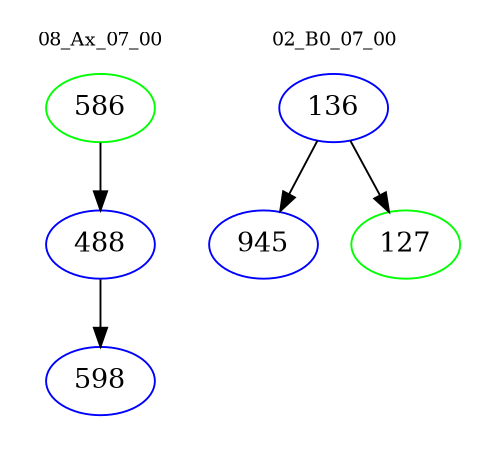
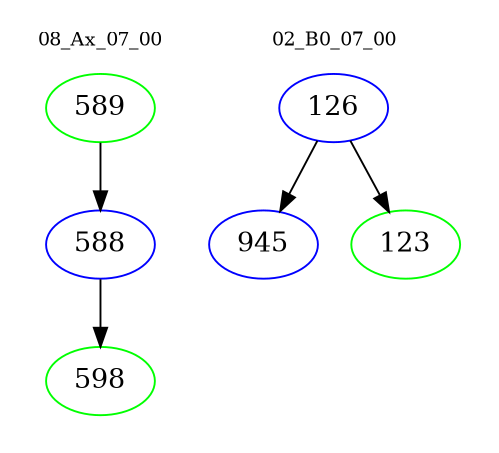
(100, 108) -> (100, 108)
(334, 108) -> (334, 108)
(100, 245) -> (100, 245)
(406, 245) -> (406, 245)
(100, 381) -> (100, 381)
